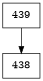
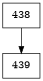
(21, 37) -> (21, 37)
